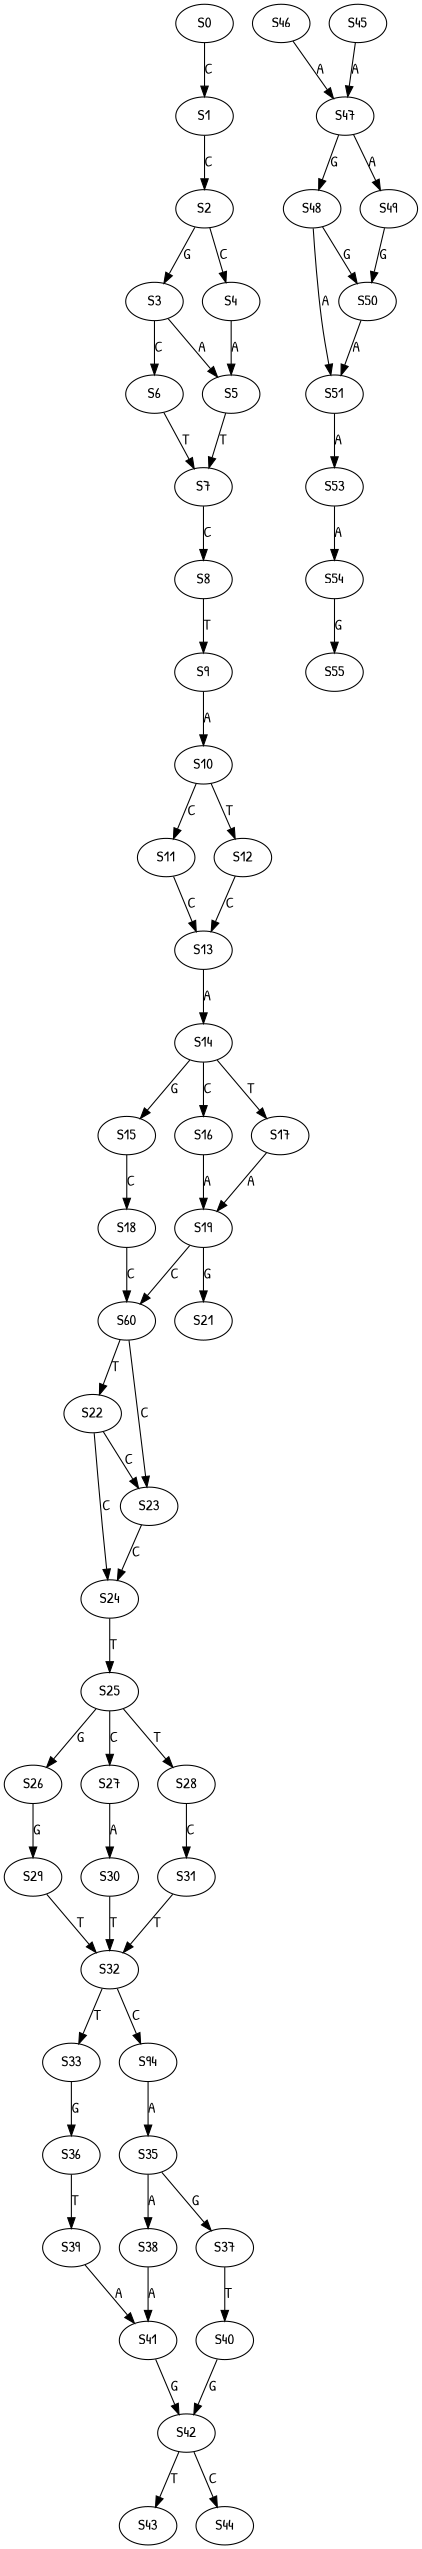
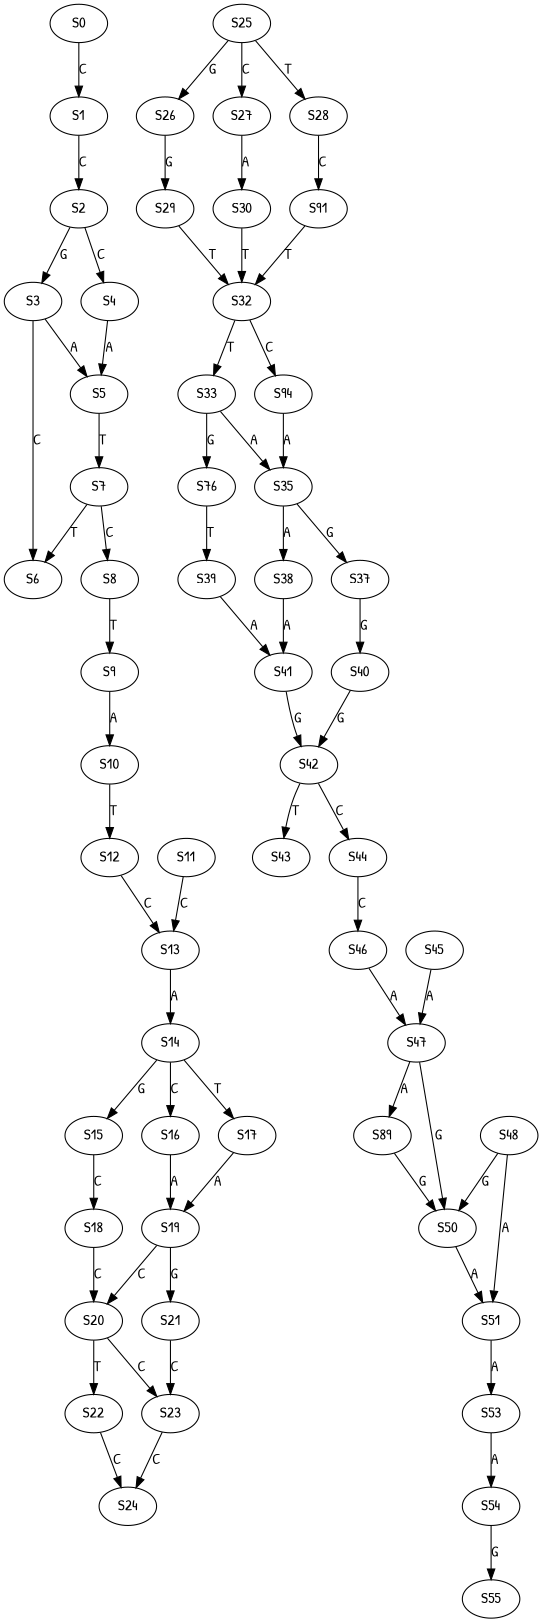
(330, 157) -> (431, 1130)
(389, 209) -> (382, 1136)
(176, 436) -> (69, 529)
none -> (242, 436)
(187, 806) -> none
none -> (358, 899)
(127, 1321) -> (94, 1321)
(118, 1455) -> (170, 1362)
(110, 1640) -> none
(186, 1877) -> (319, 209)
(71, 2155) -> (207, 487)
(229, 2294) -> (364, 626)
